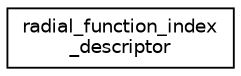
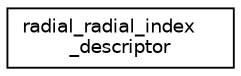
(121, 38) -> (121, 38)
